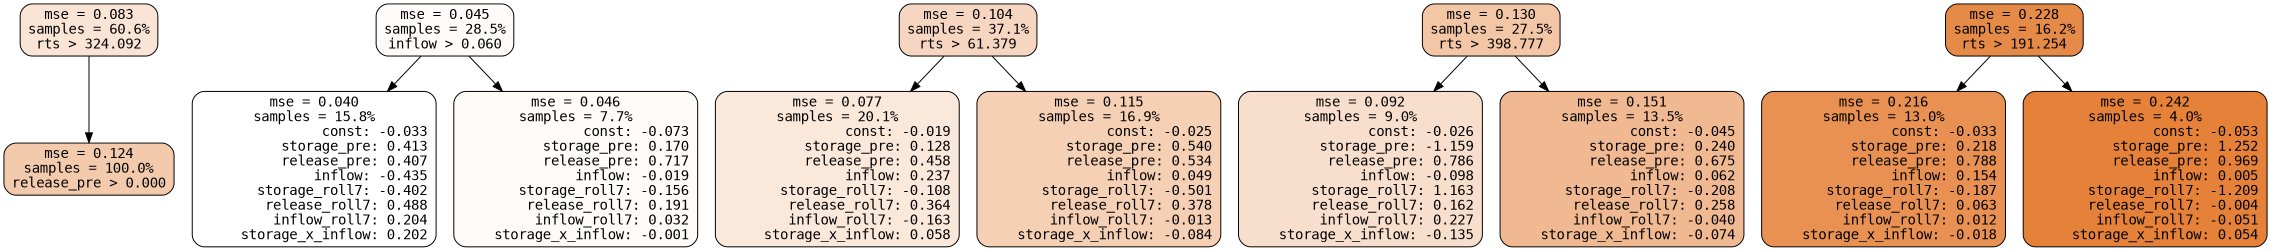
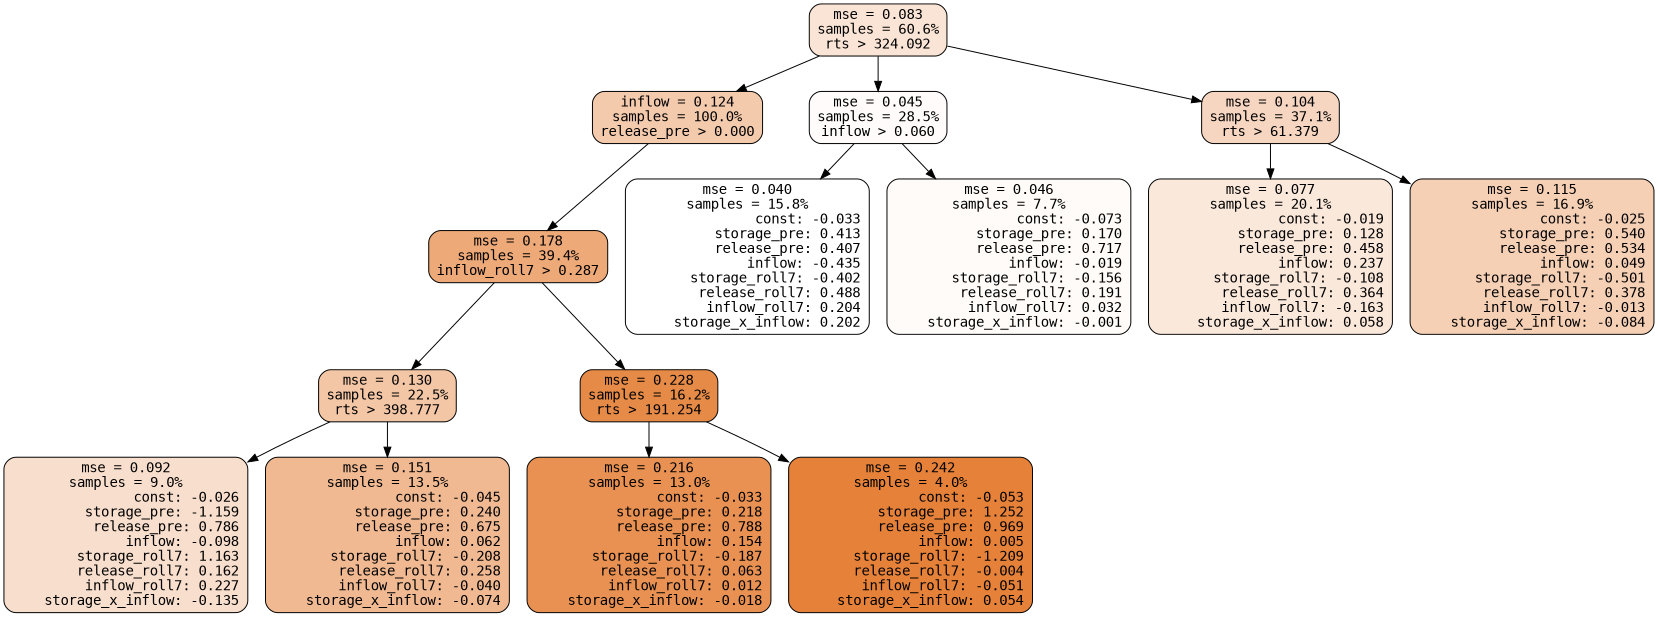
(1491, 30) -> (387, 396)
none -> (878, 69)
none -> (1070, 73)
(89, 169) -> (678, 118)
none -> (518, 257)
